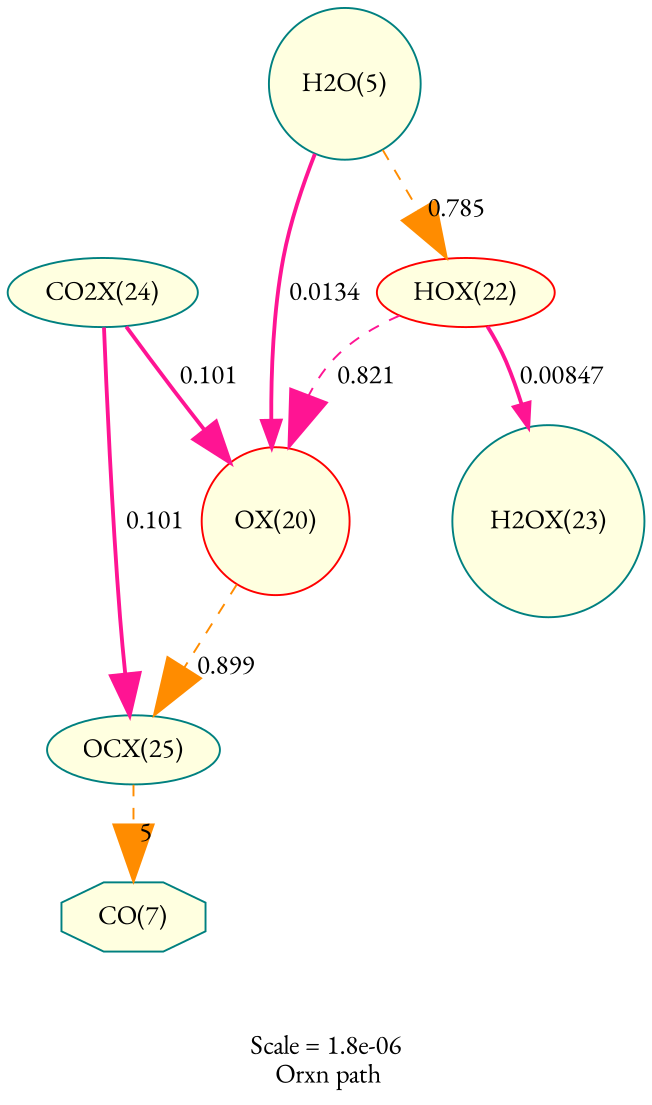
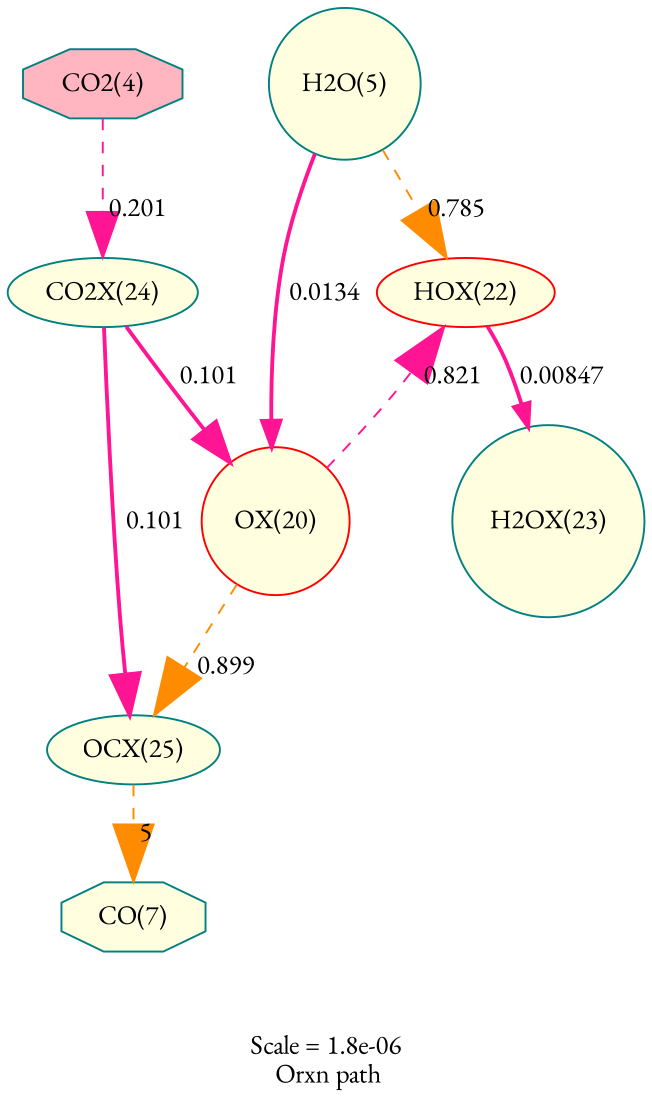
none -> (103, 84)
(347, 347) -> (370, 421)
